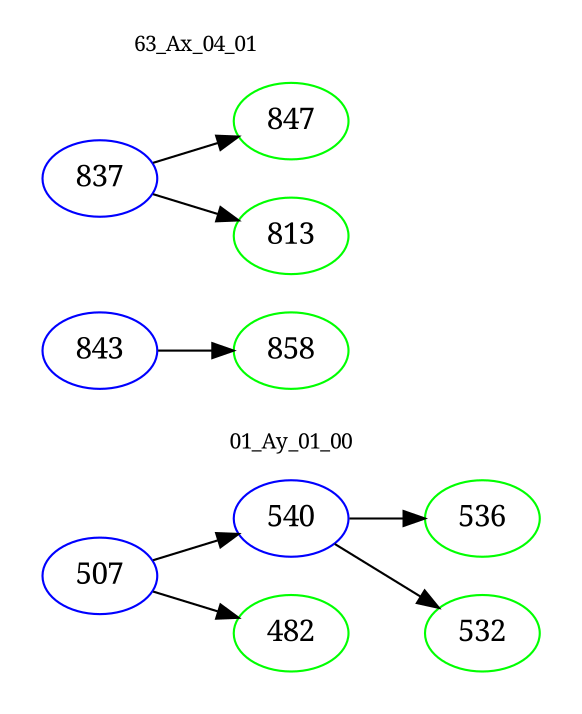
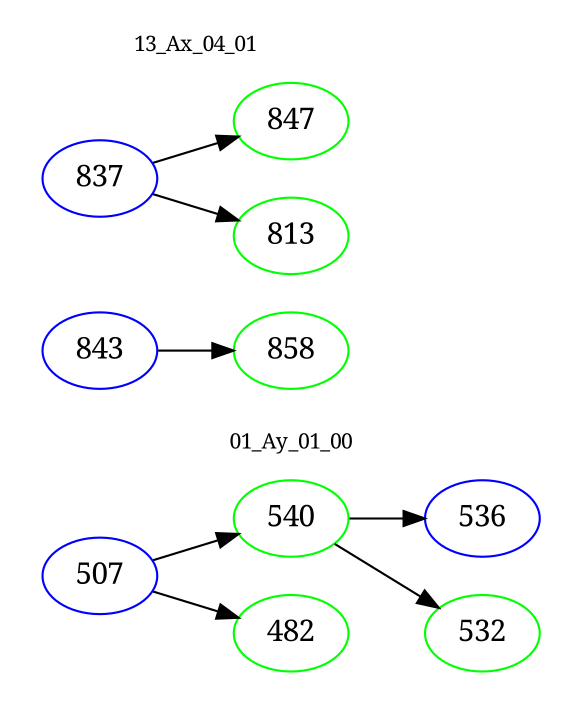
(196, 46) -> (196, 46)
(291, 518) -> (291, 518)
(482, 518) -> (482, 518)
